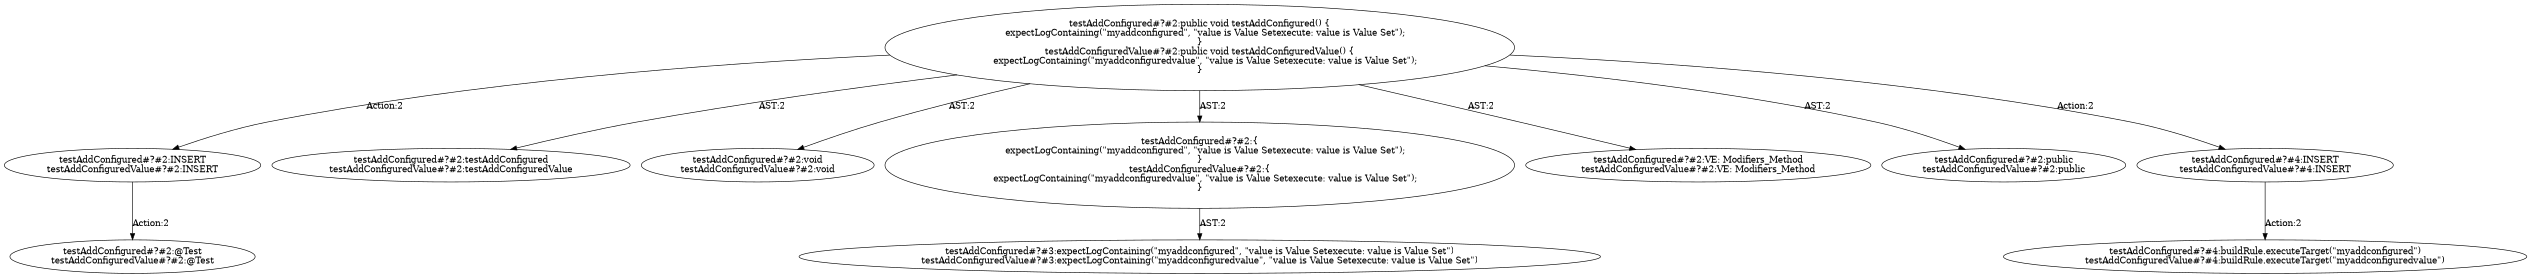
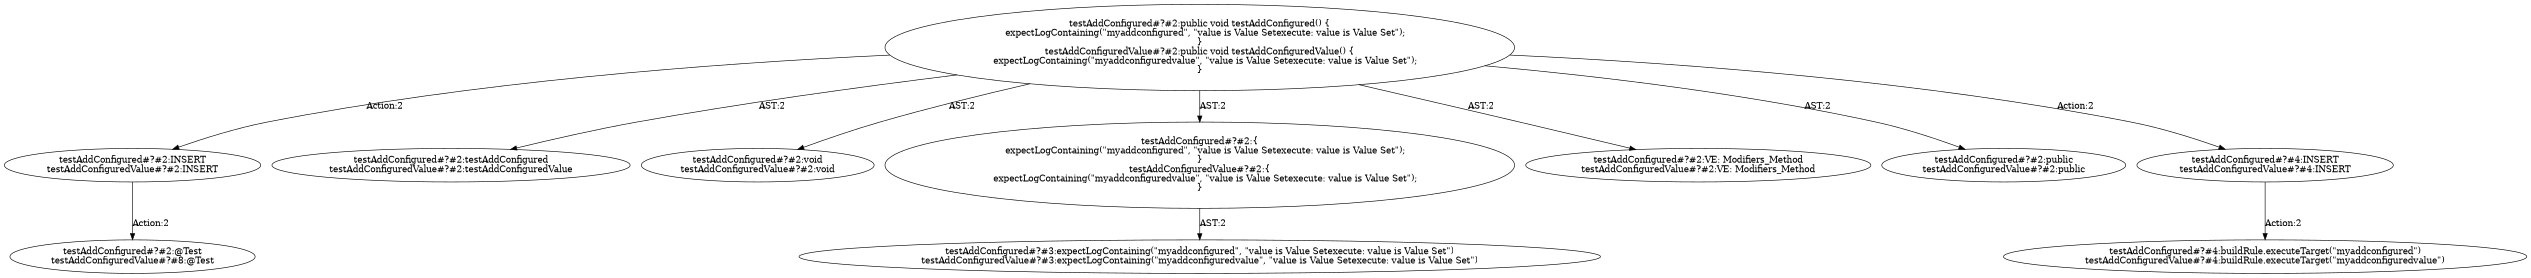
(133, 257) -> (133, 257)
